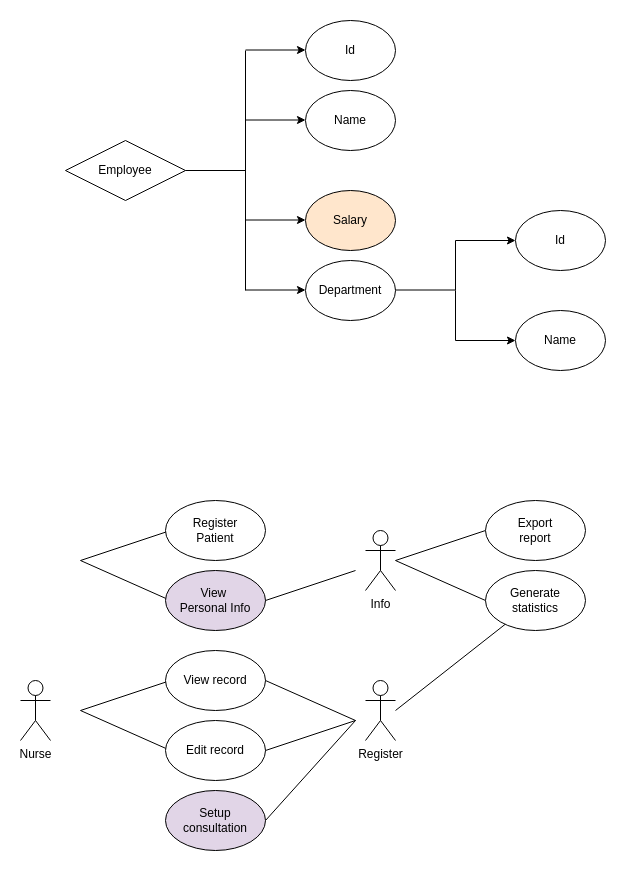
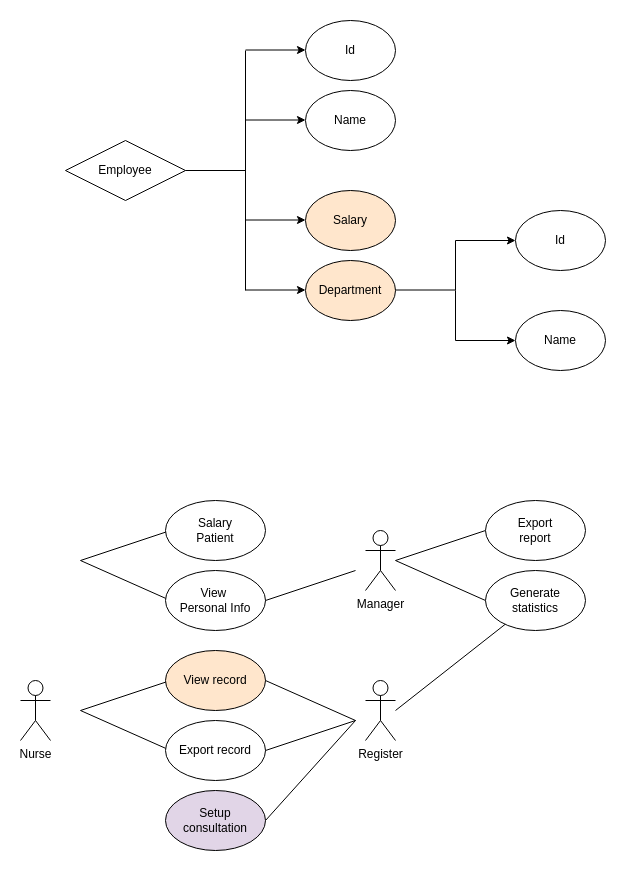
(351, 291) -> (351, 291)
(216, 531) -> (216, 531)
(216, 601) -> (216, 601)
(381, 605) -> (381, 605)
(216, 681) -> (216, 681)
(216, 751) -> (216, 751)
